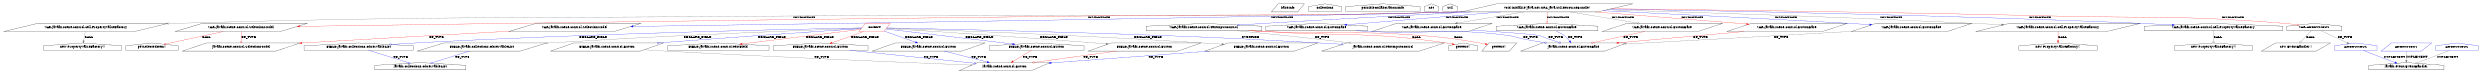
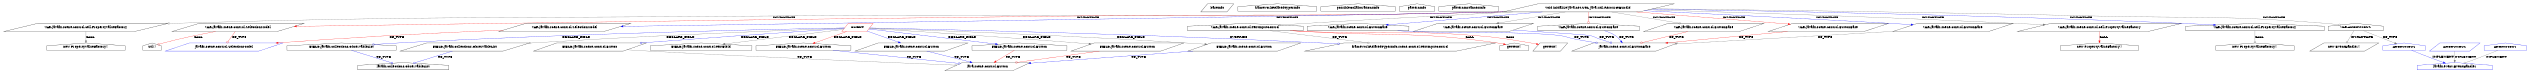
(1325, 8) -> (1277, 8)
(1431, 8) -> (1417, 8)
(1450, 8) -> (1469, 8)
(1954, 14) -> (1996, 14)
(1355, 18) -> (1397, 18)
(801, 37) -> (784, 37)
(2310, 37) -> (2362, 37)
(152, 47) -> (152, 47)
(241, 47) -> (224, 47)
(1383, 47) -> (1400, 47)
(1005, 67) -> (988, 67)
(2406, 67) -> (2455, 67)
